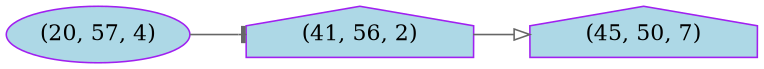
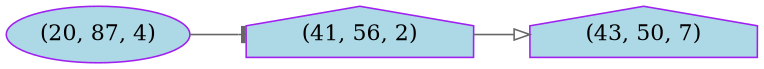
(98, 35) -> (98, 35)
(644, 35) -> (644, 35)
